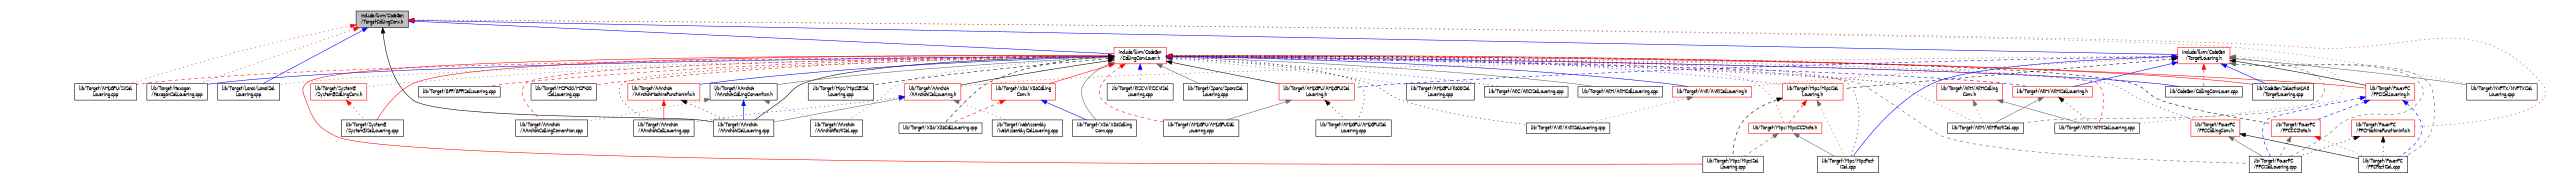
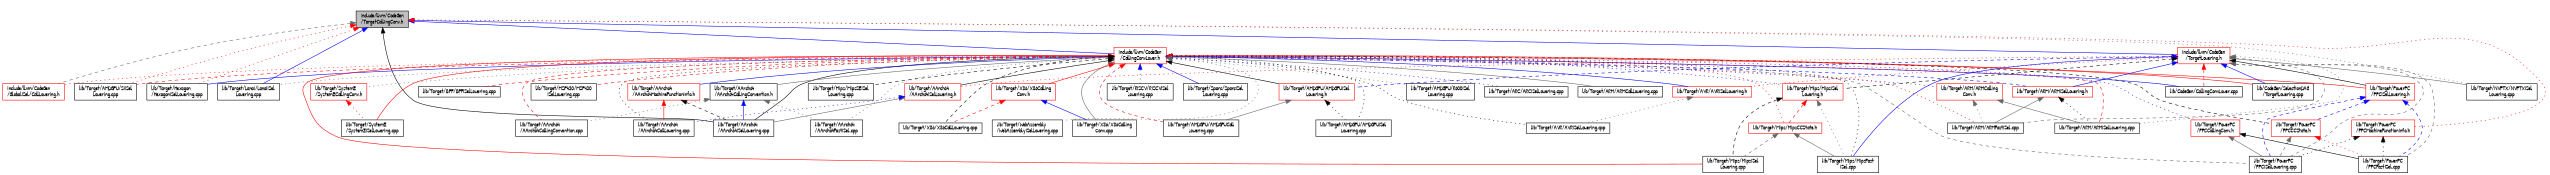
(1185, 77) -> (1185, 77)
none -> (34, 92)
(706, 111) -> (706, 111)
(986, 112) -> (1214, 116)
